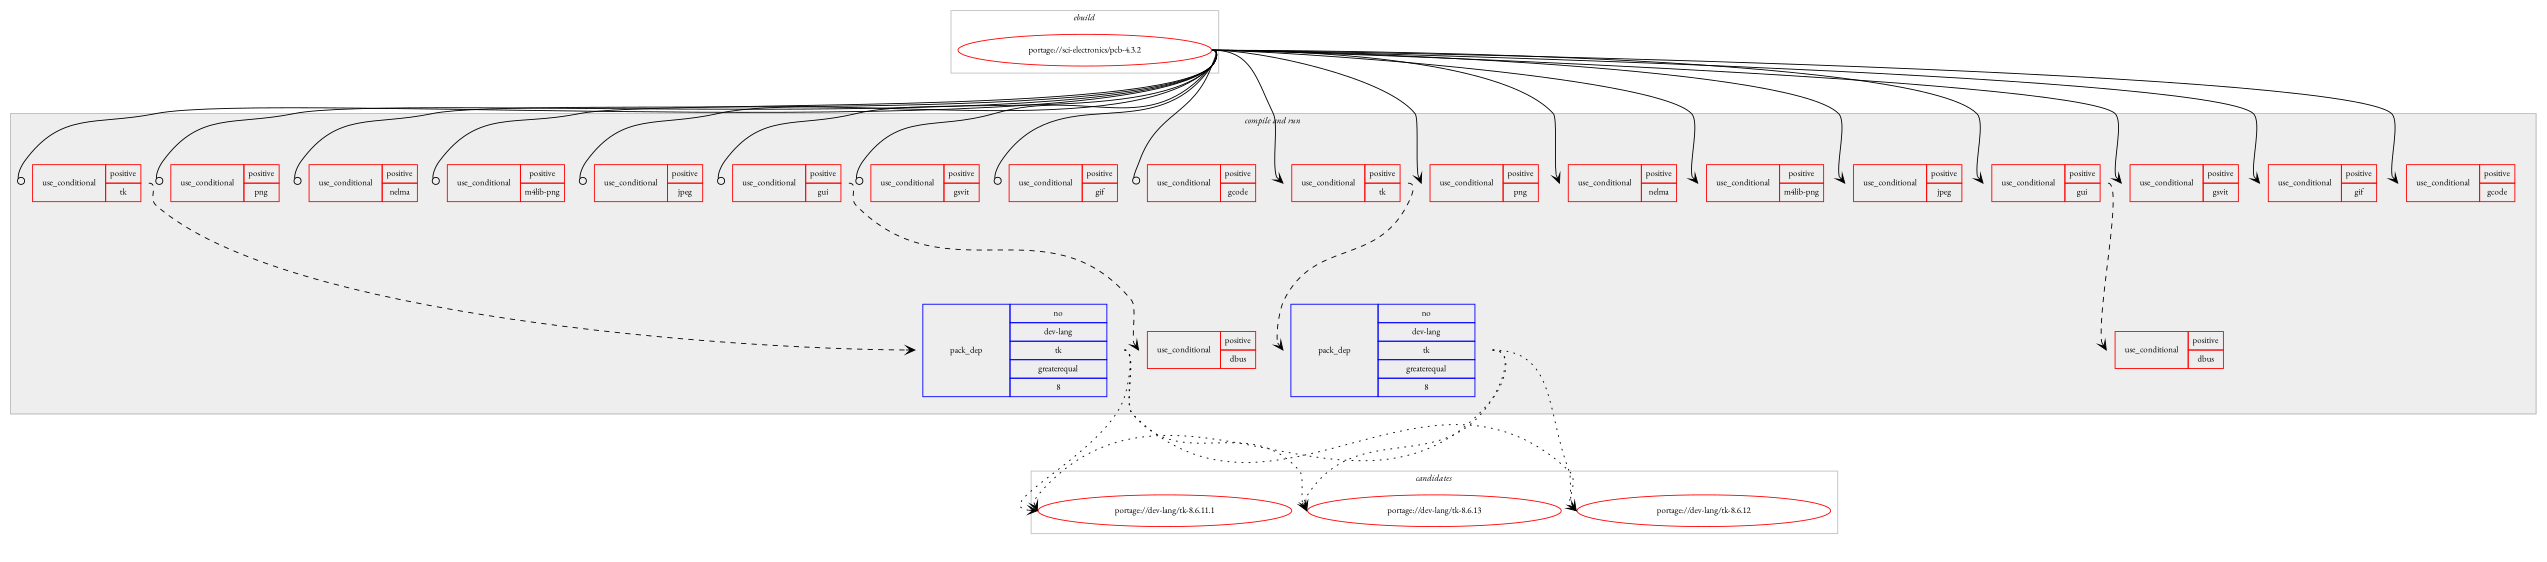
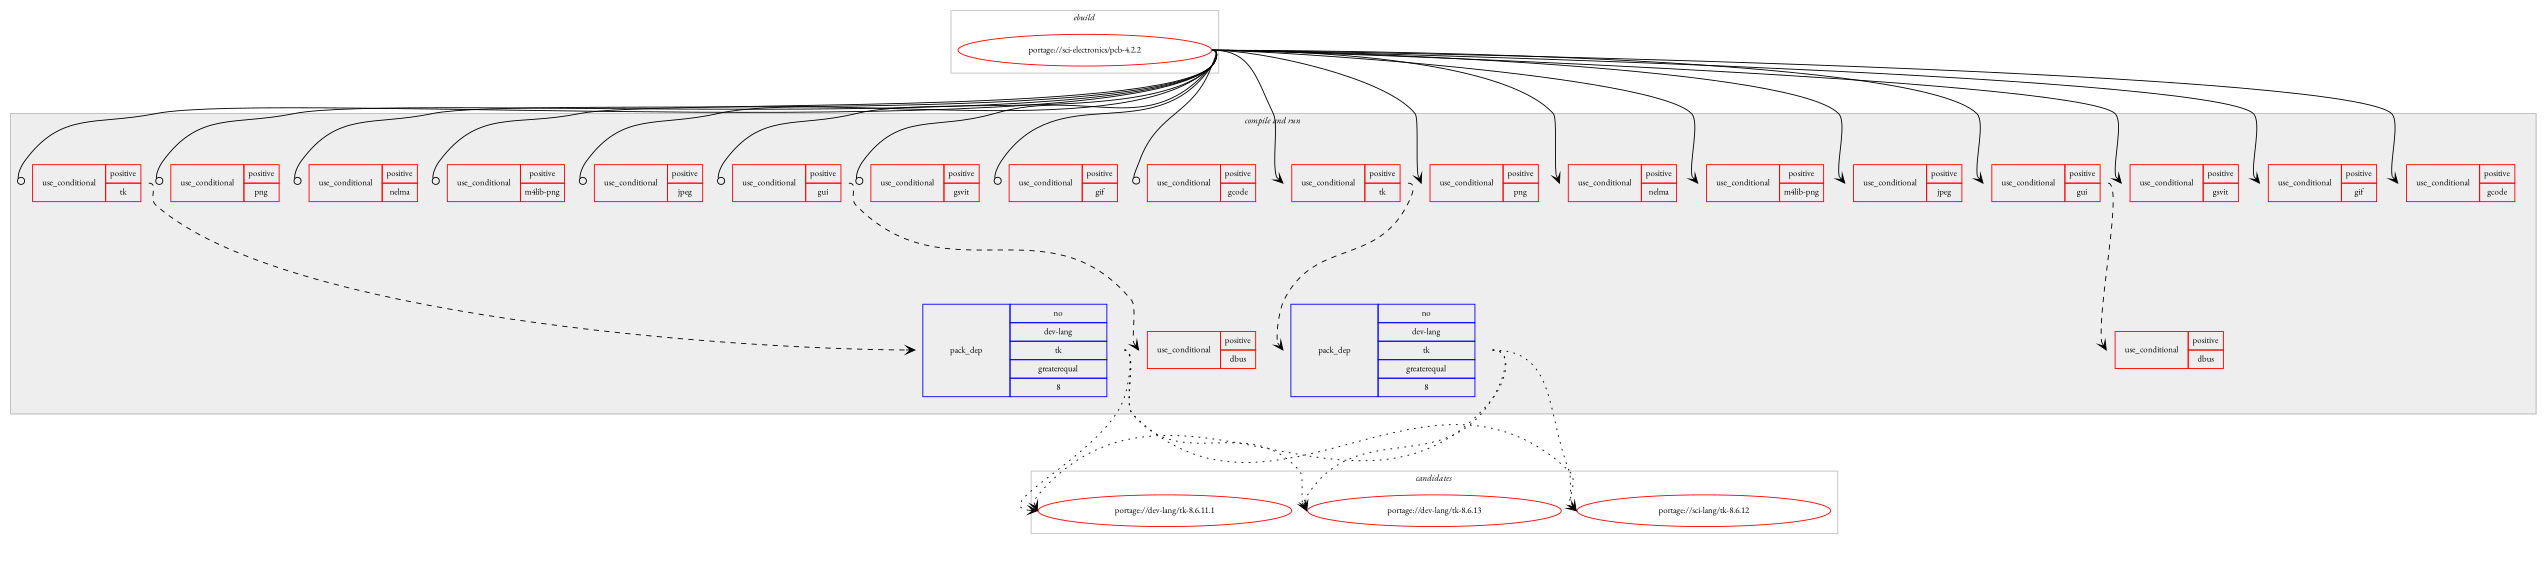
(1085, 50) -> (1085, 50)
(1704, 511) -> (1704, 511)
